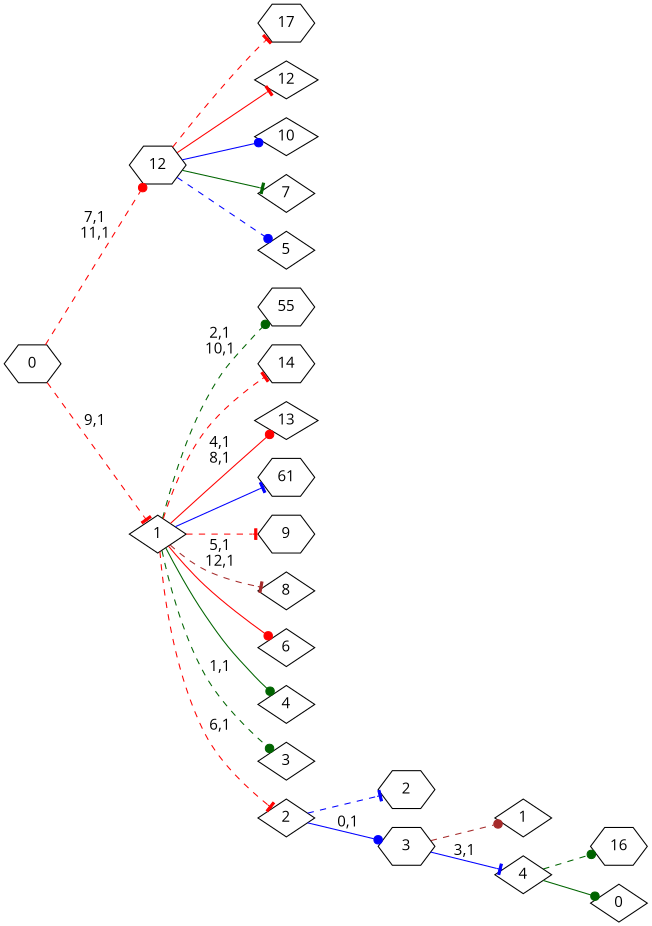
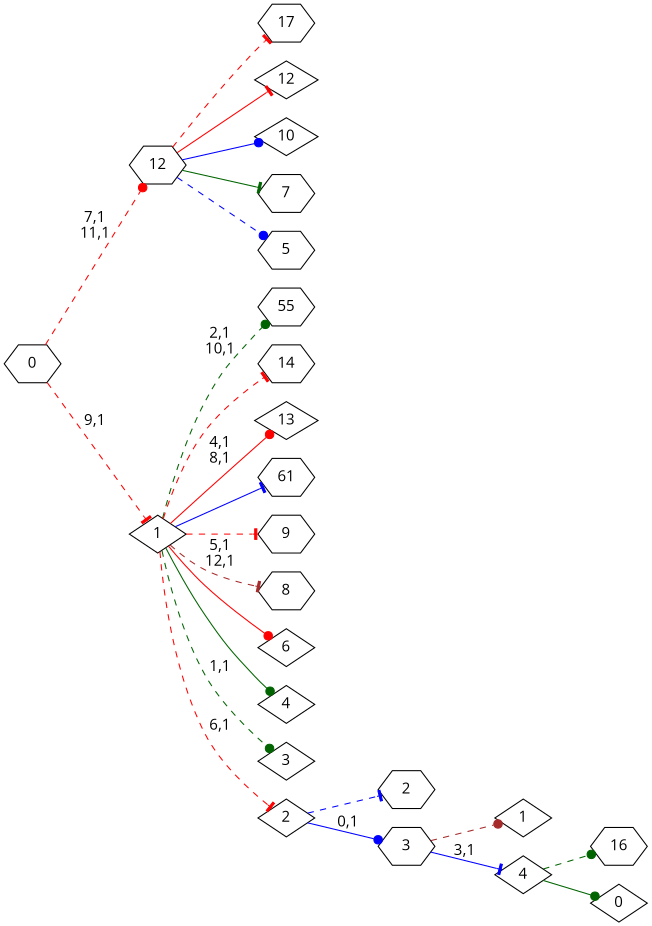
(286, 193) -> (286, 193)
(286, 250) -> (286, 250)
(286, 591) -> (286, 591)
